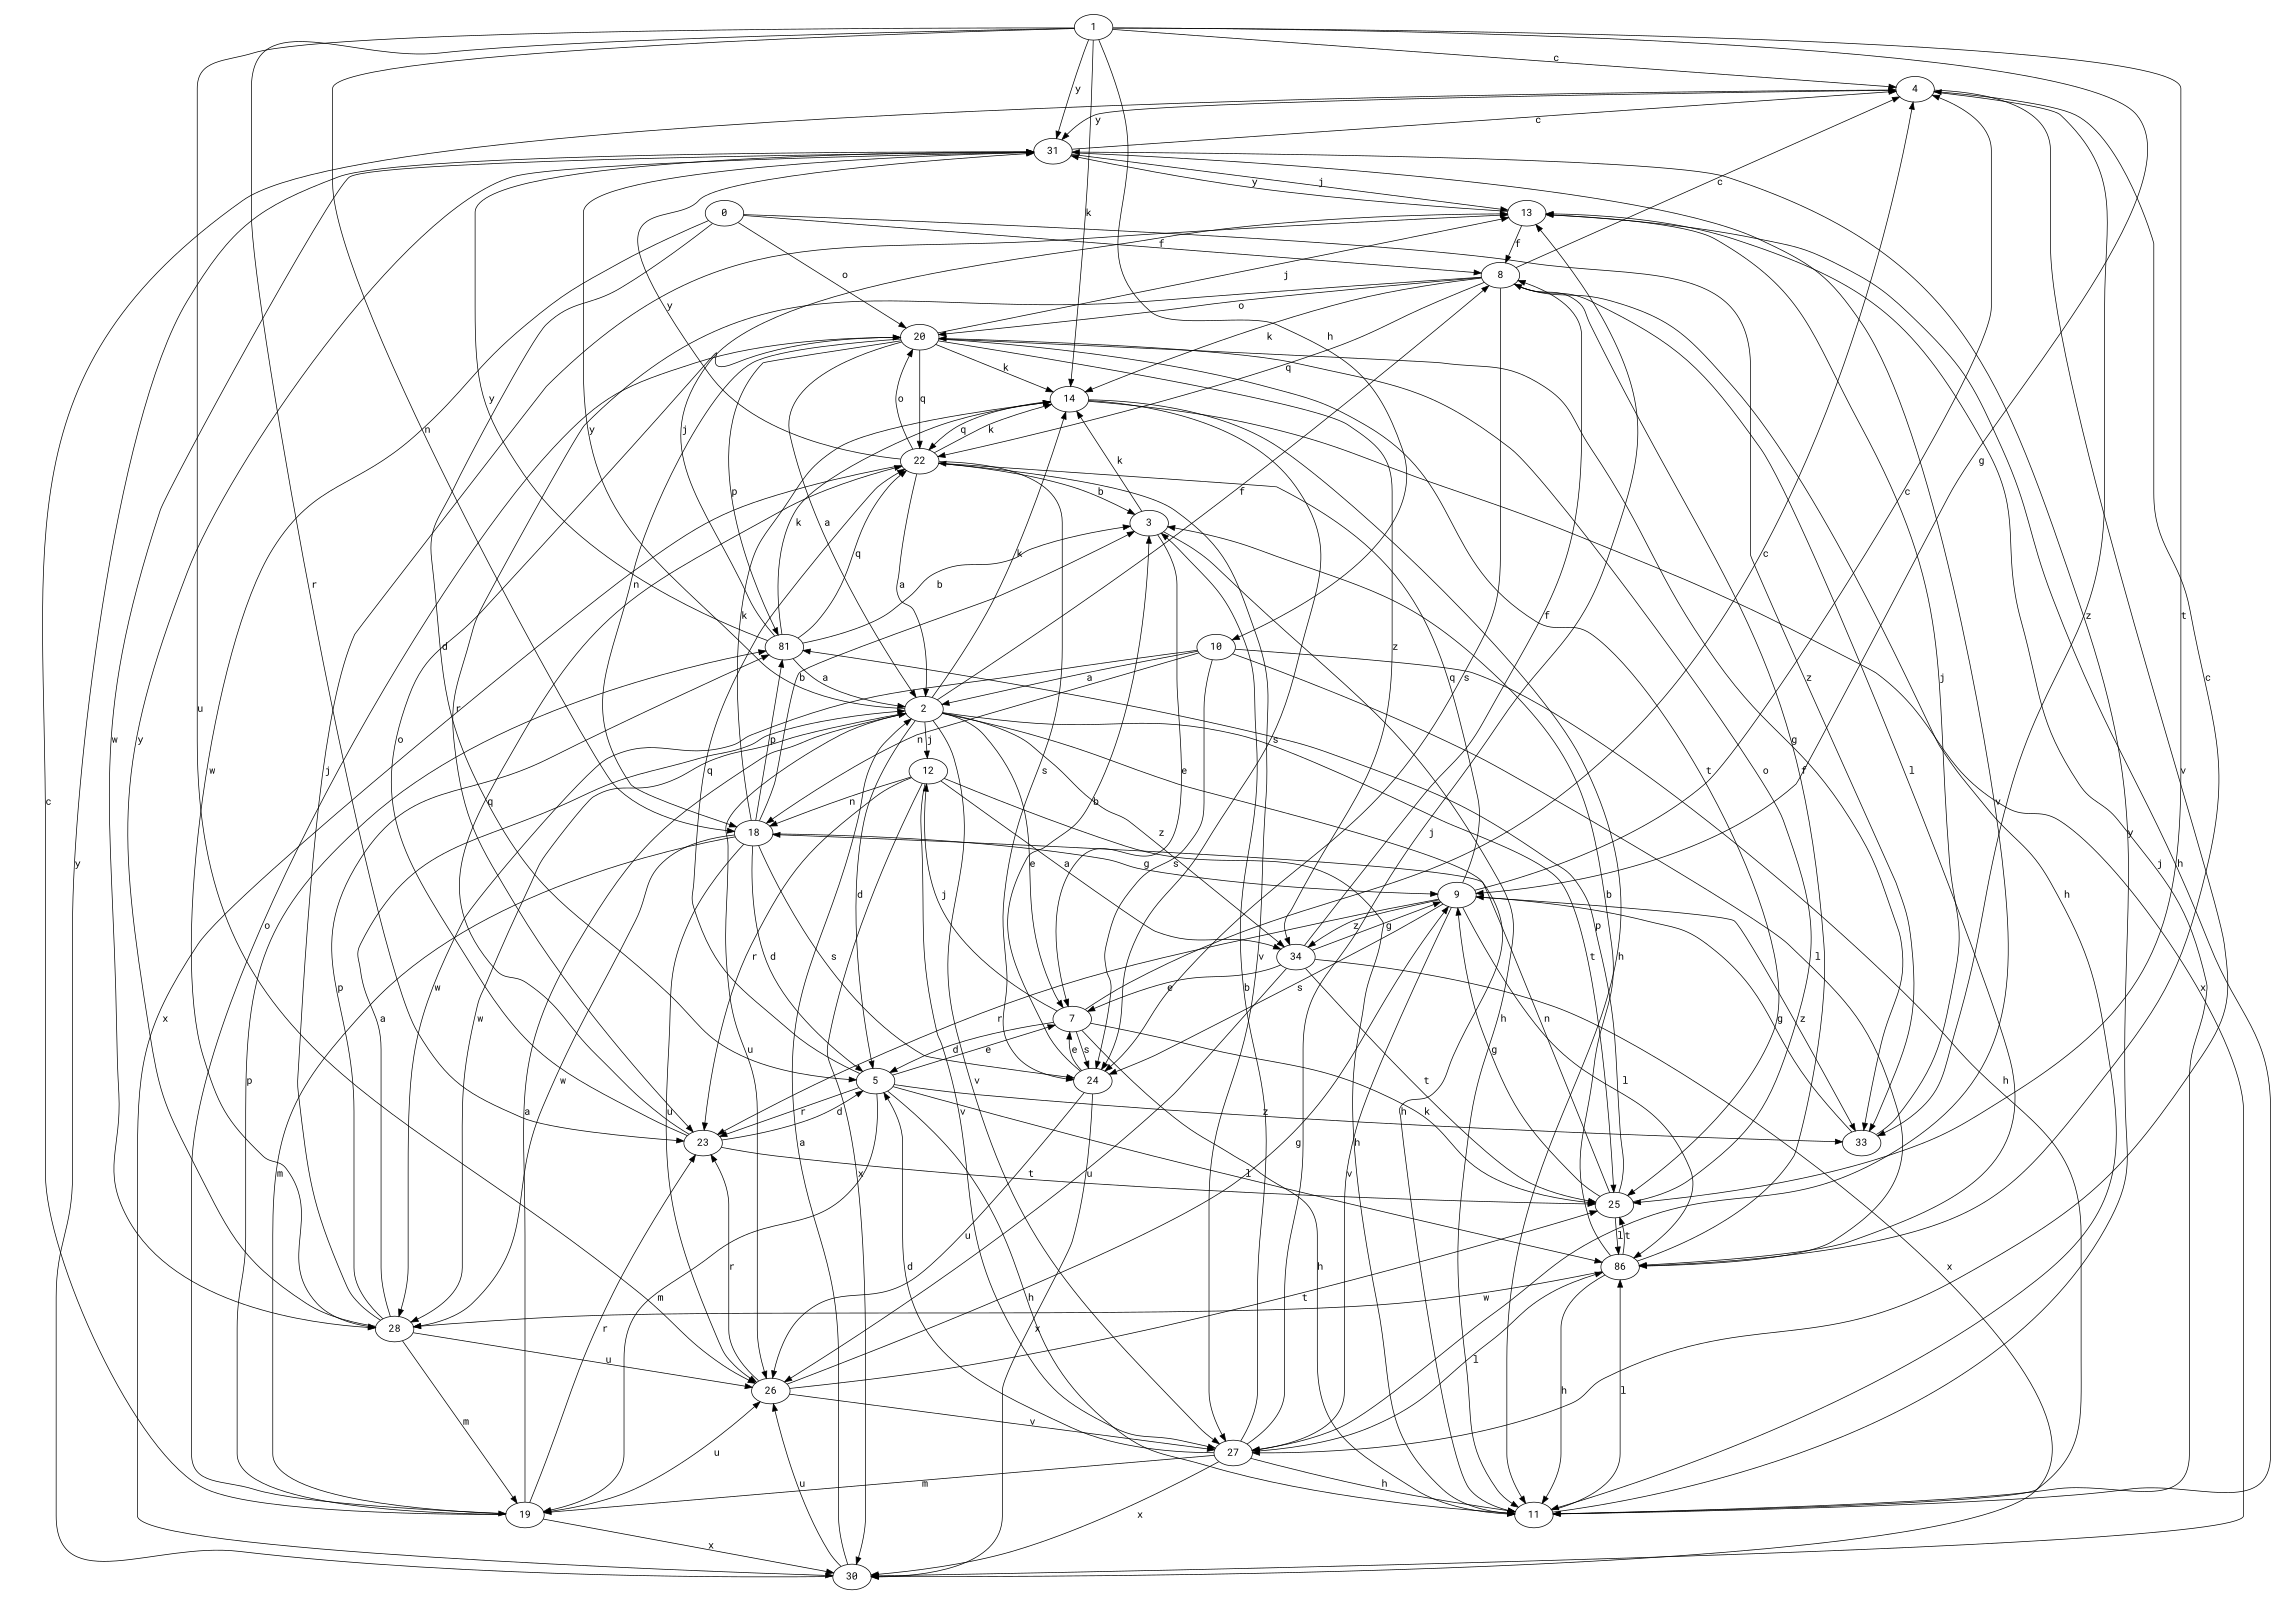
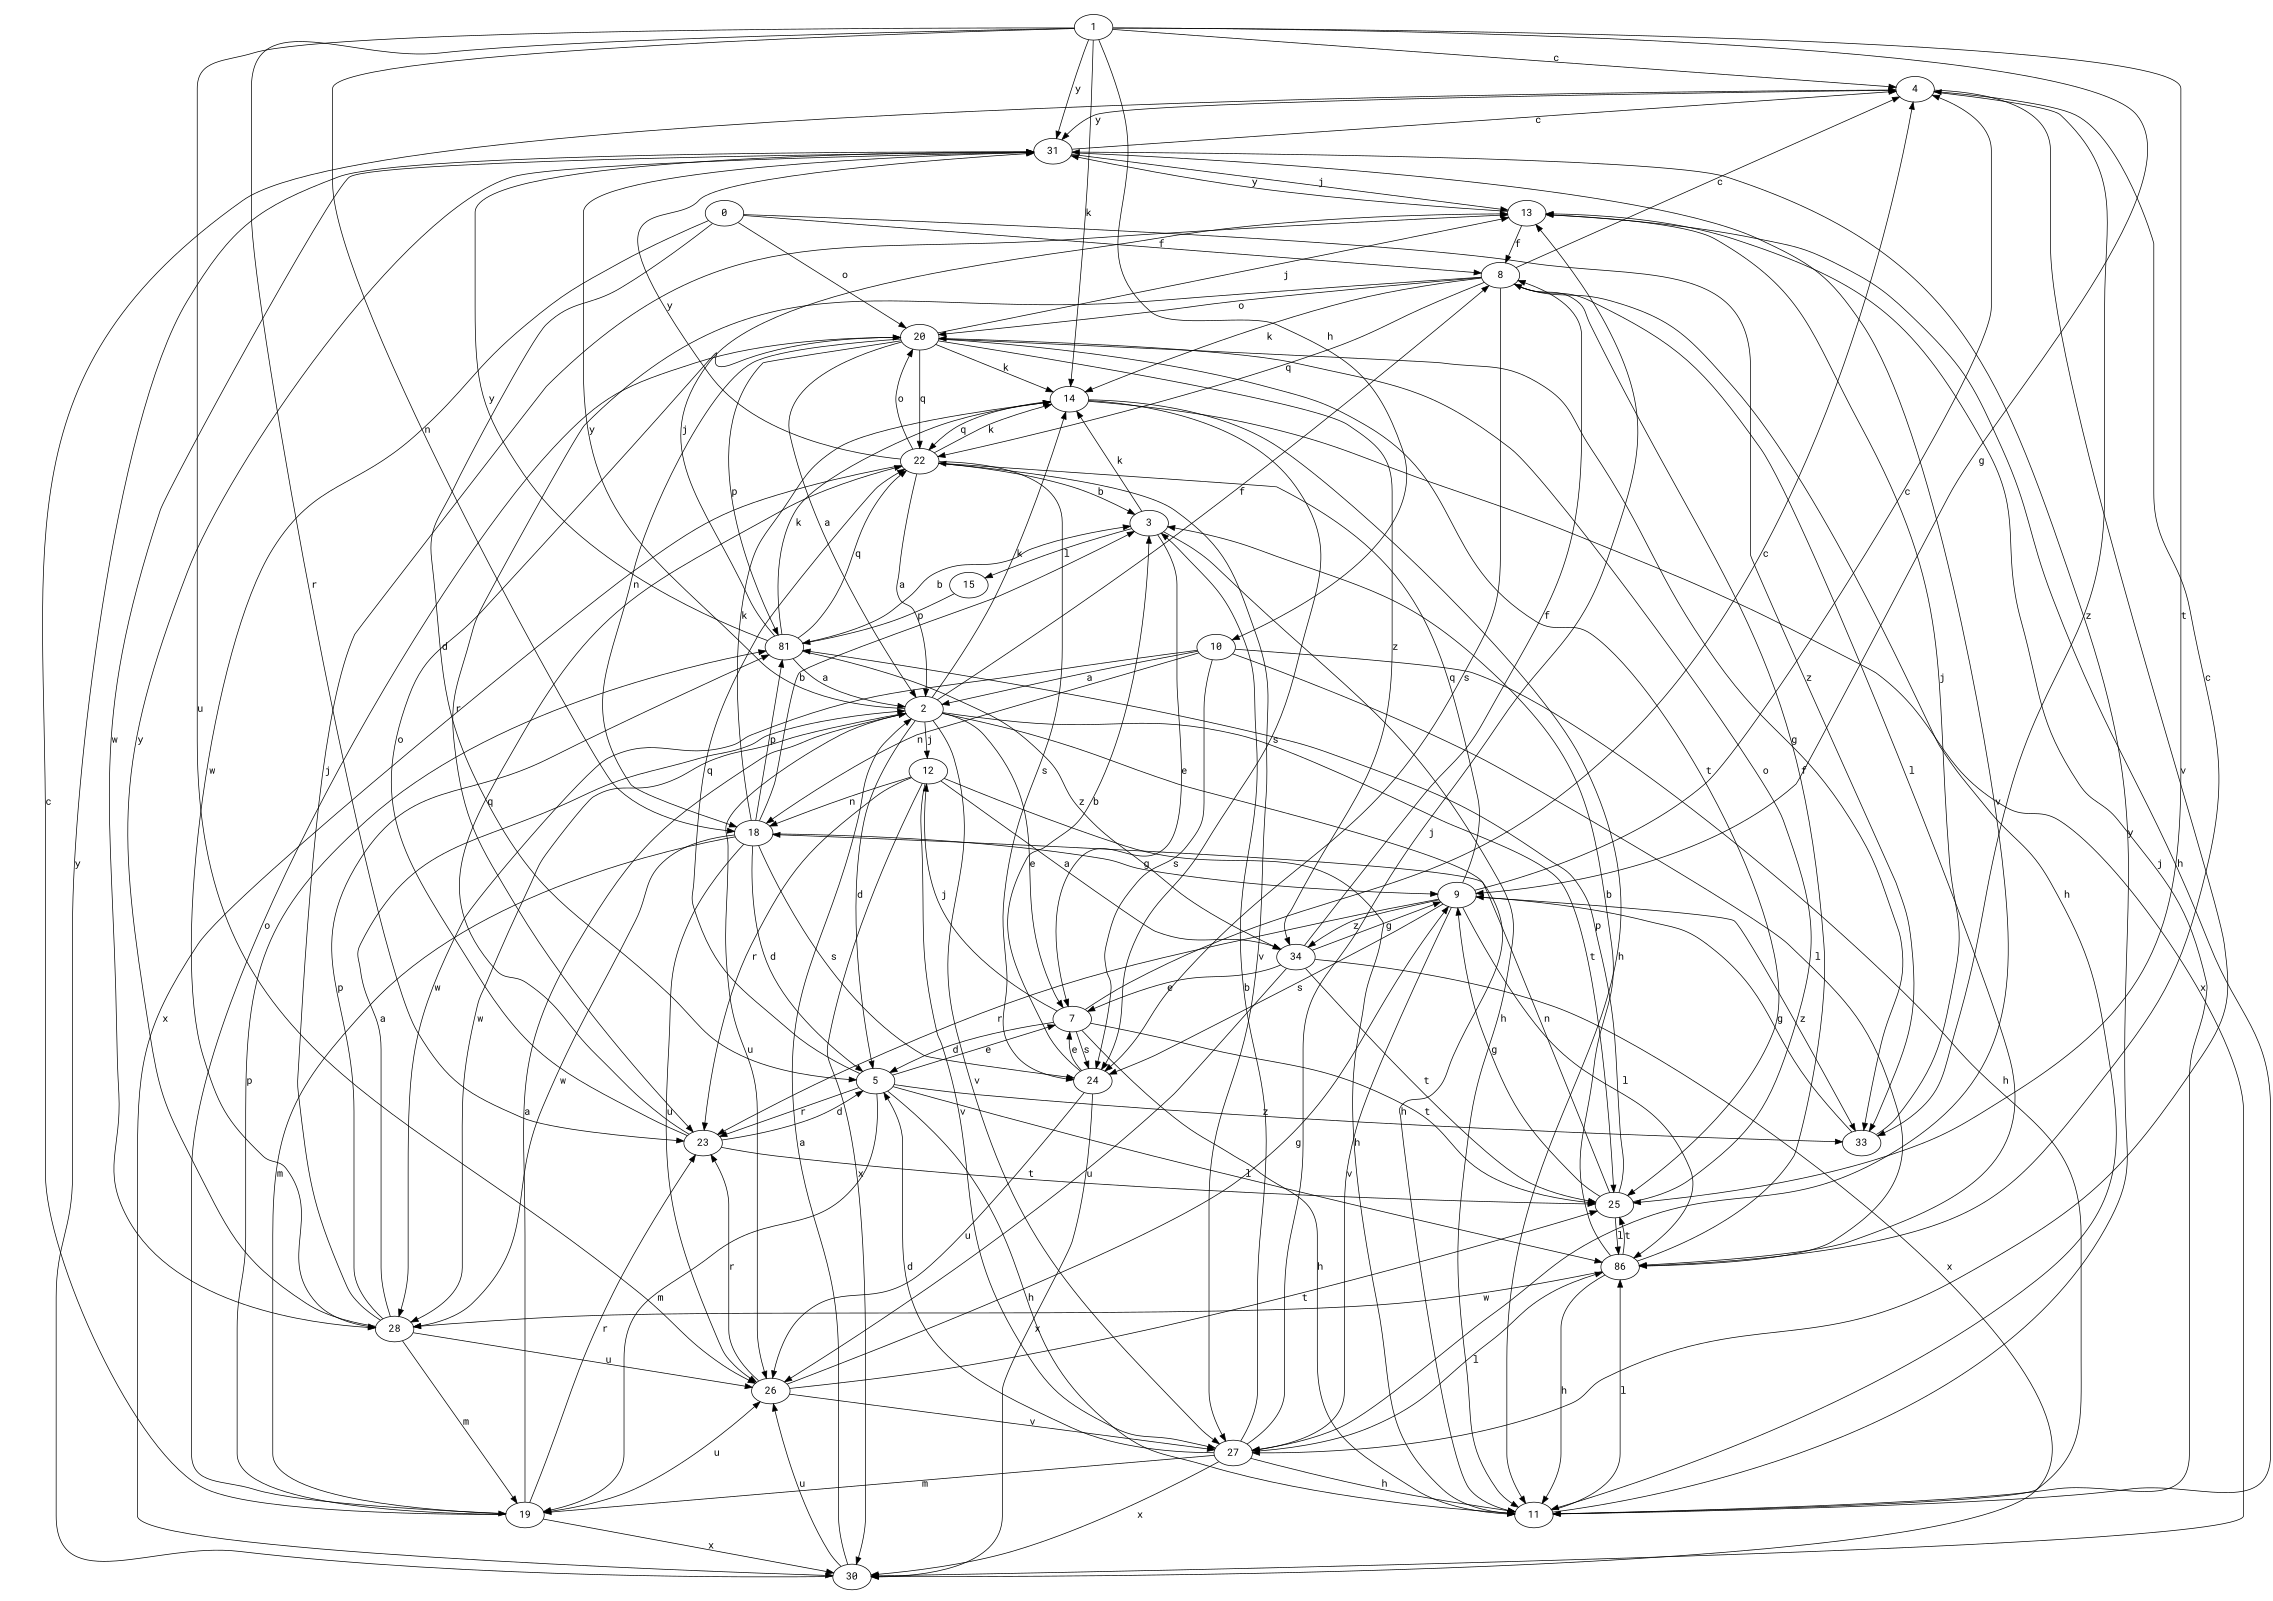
none -> (969, 585)
(1117, 815) -> (1056, 770)
(1427, 1112) -> (1427, 1112)
